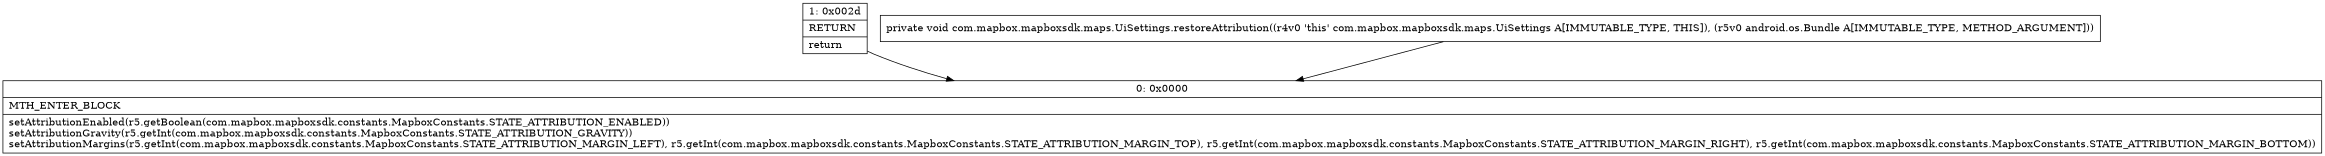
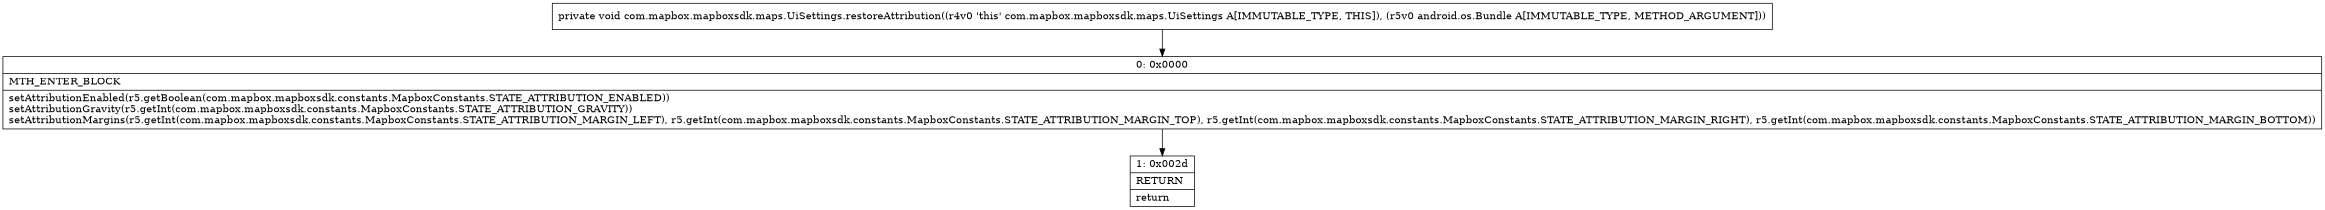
(907, 66) -> (1162, 139)
